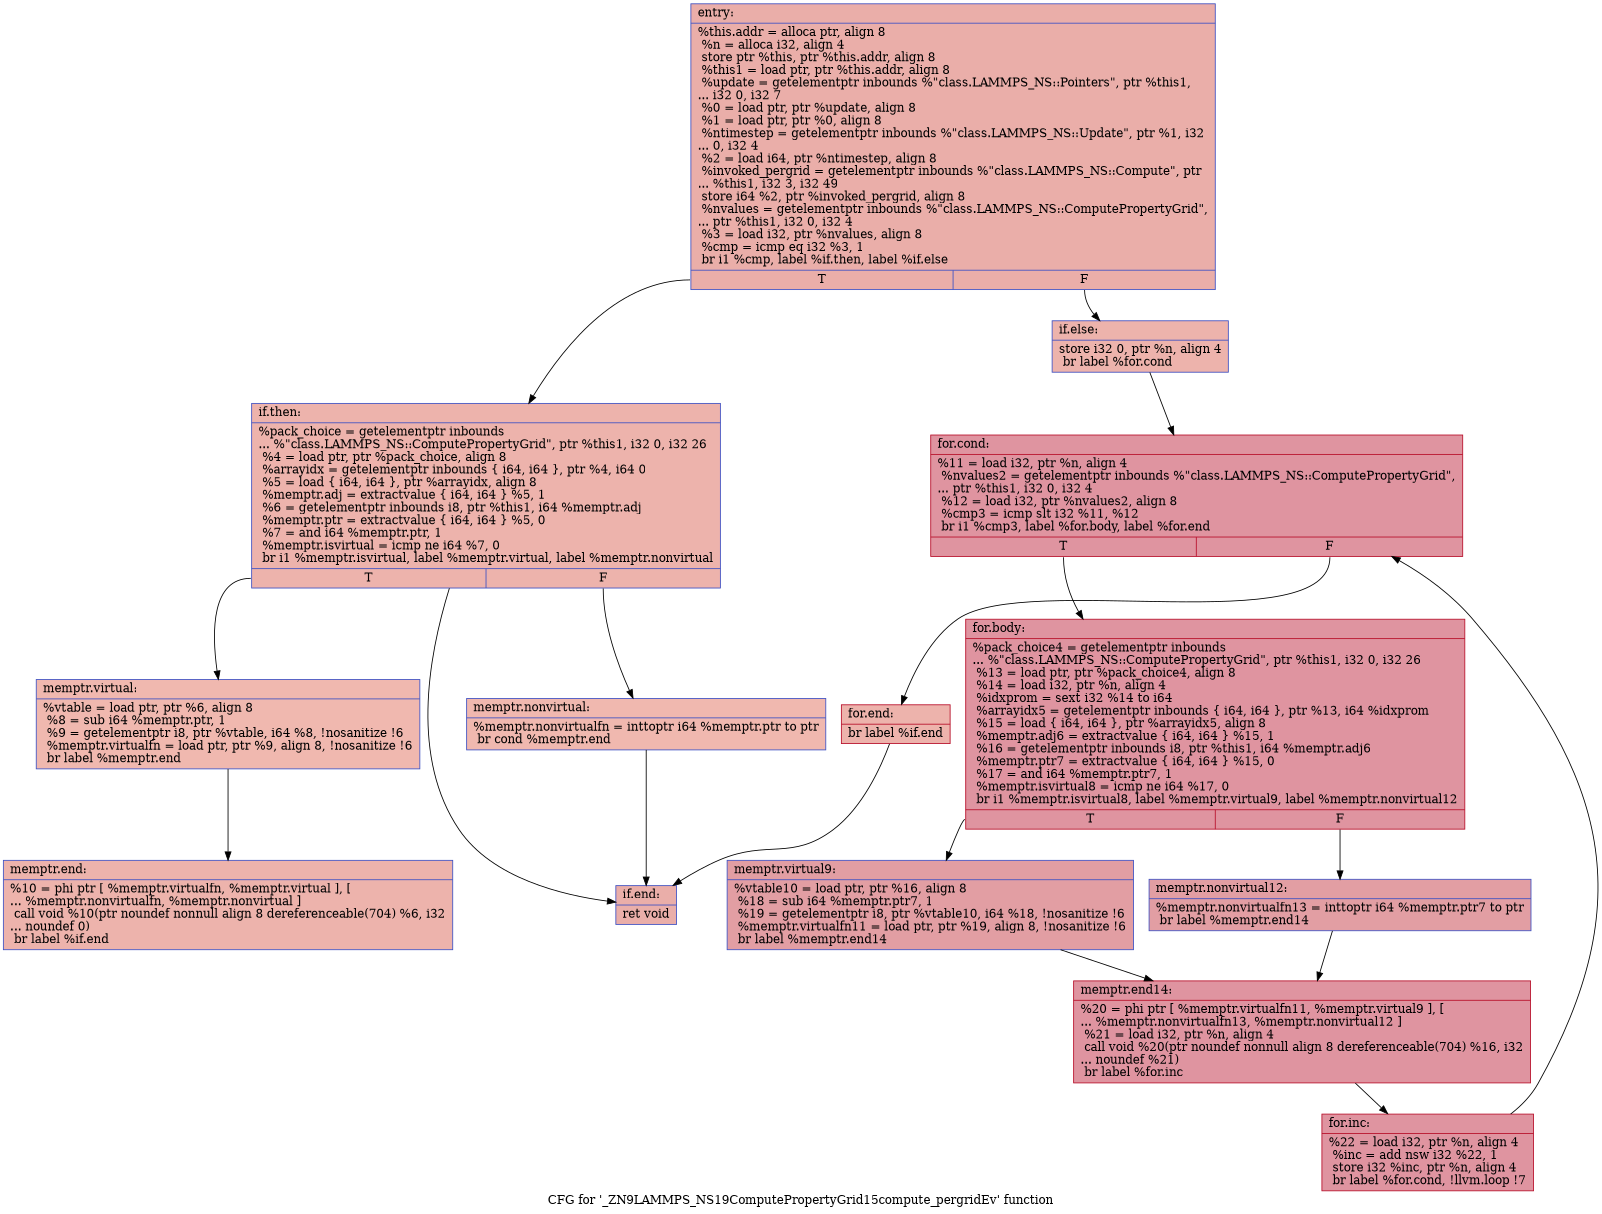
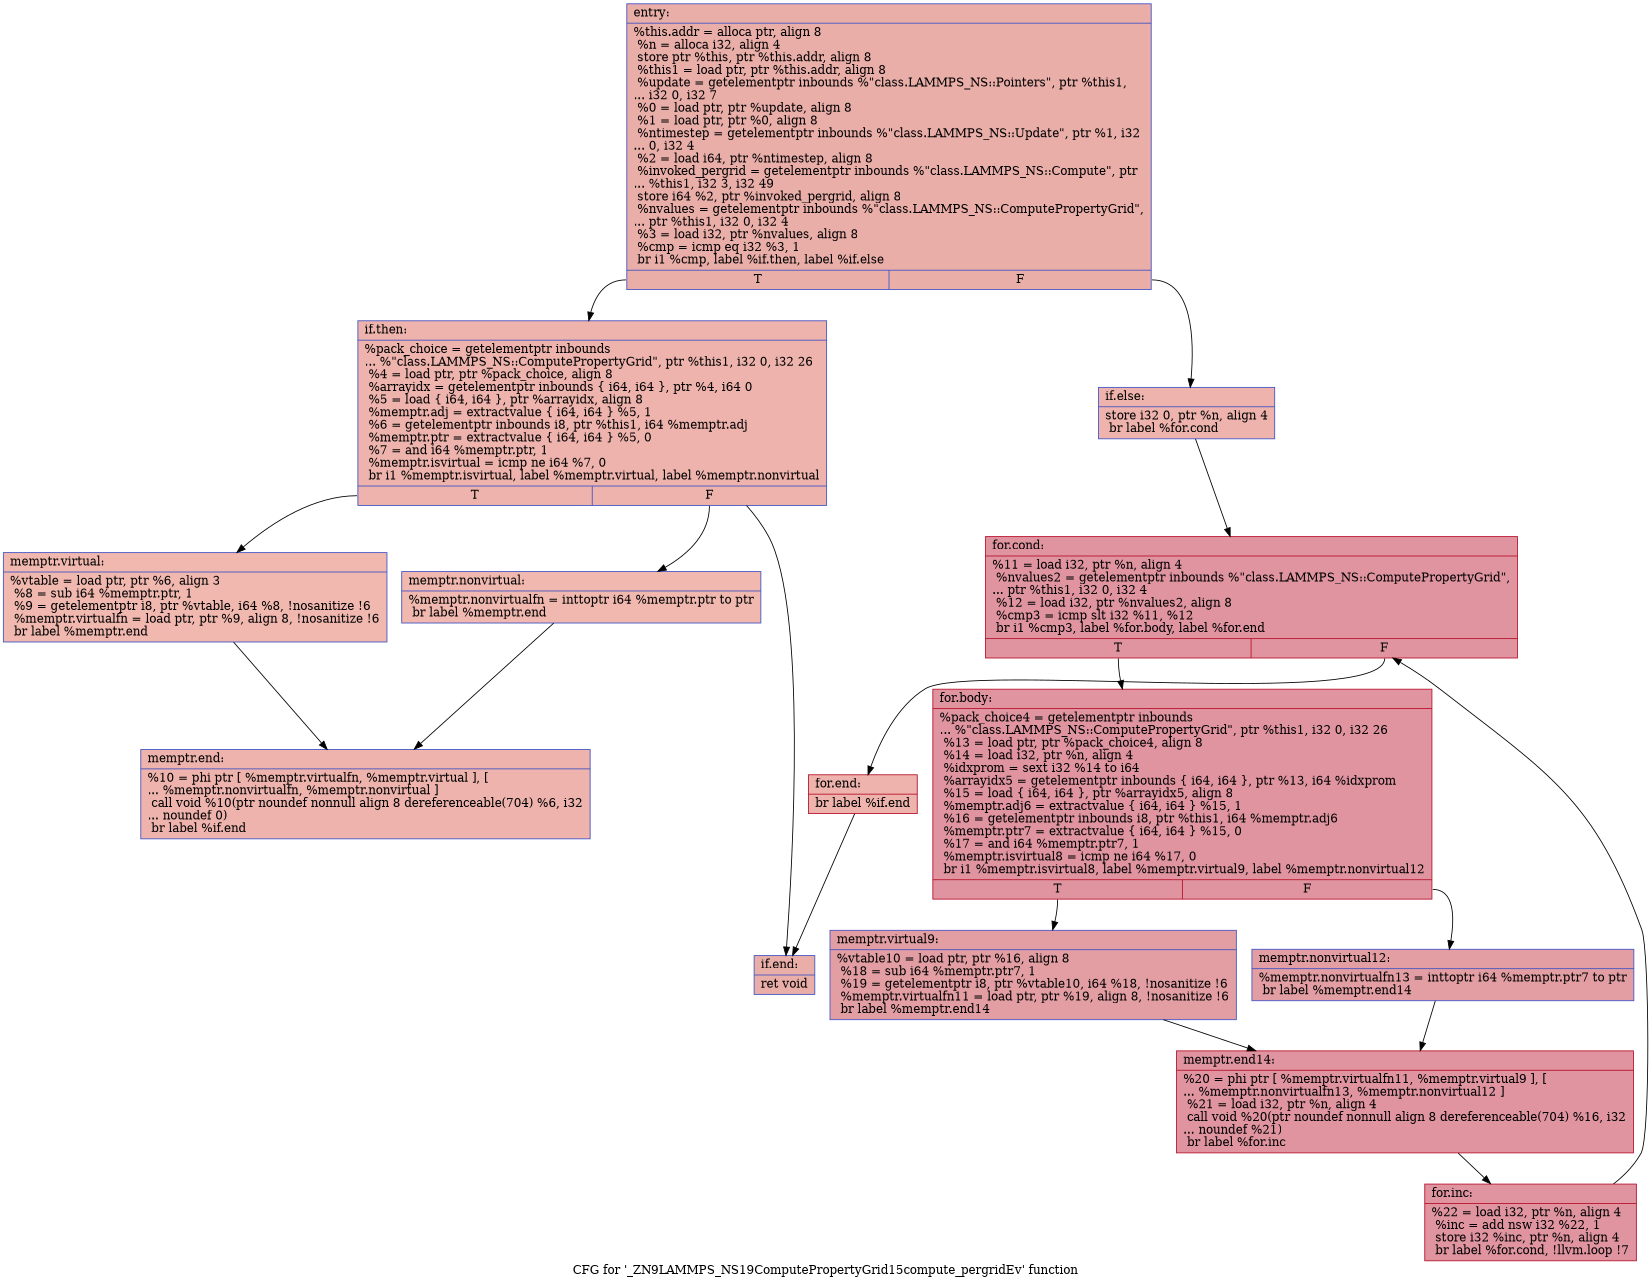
(148, 708) -> (115, 581)
(542, 740) -> (478, 613)
(646, 813) -> (487, 683)
